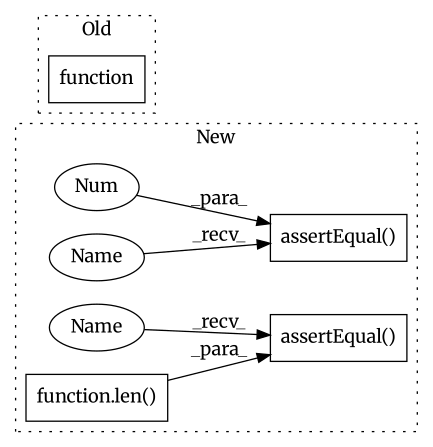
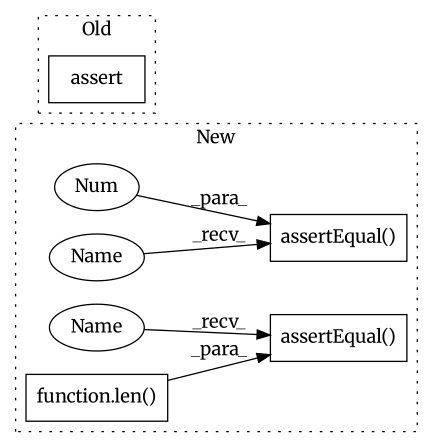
(97, 79) -> (97, 79)
